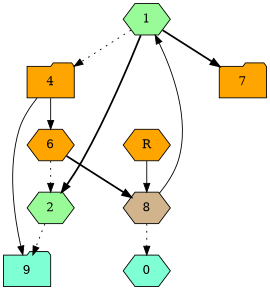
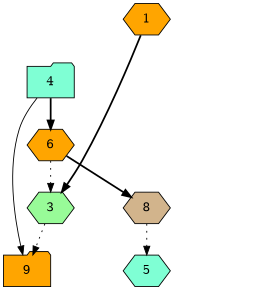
(147, 19) -> (147, 19)
(106, 46) -> none
(51, 82) -> (51, 82)
(243, 82) -> none
(51, 109) -> (51, 109)
(182, 119) -> none
(147, 145) -> none
(51, 208) -> (51, 208)
(27, 271) -> (27, 271)
(147, 271) -> (147, 271)
